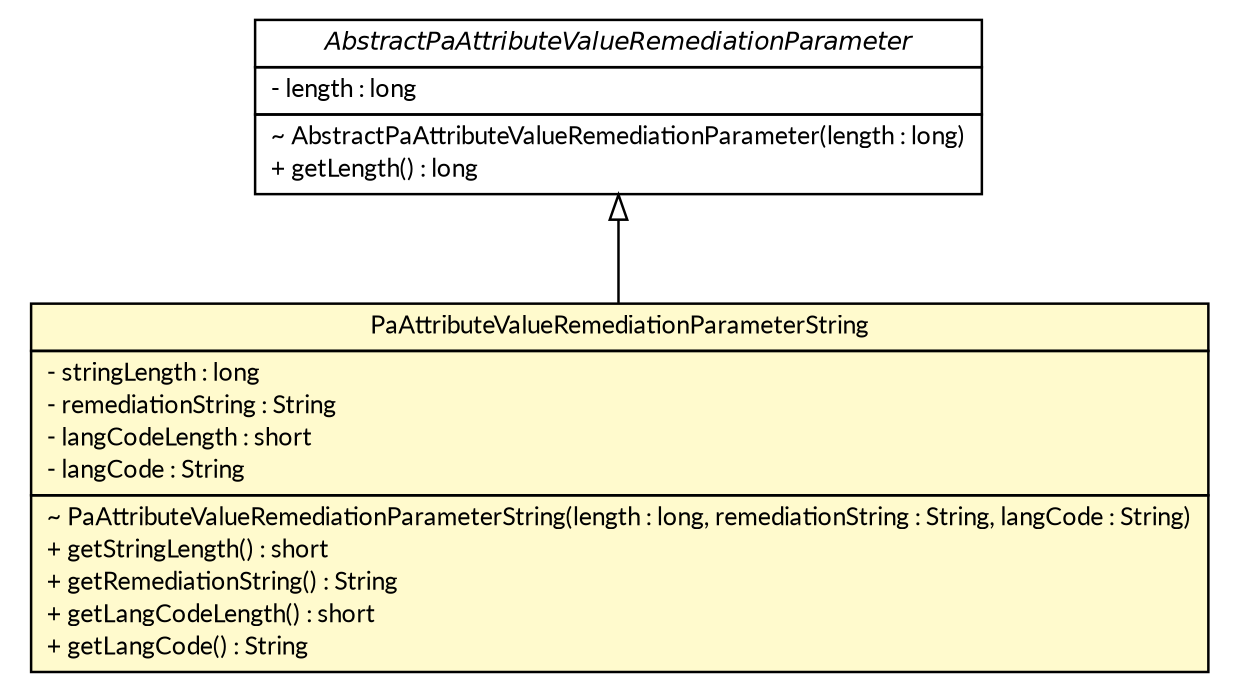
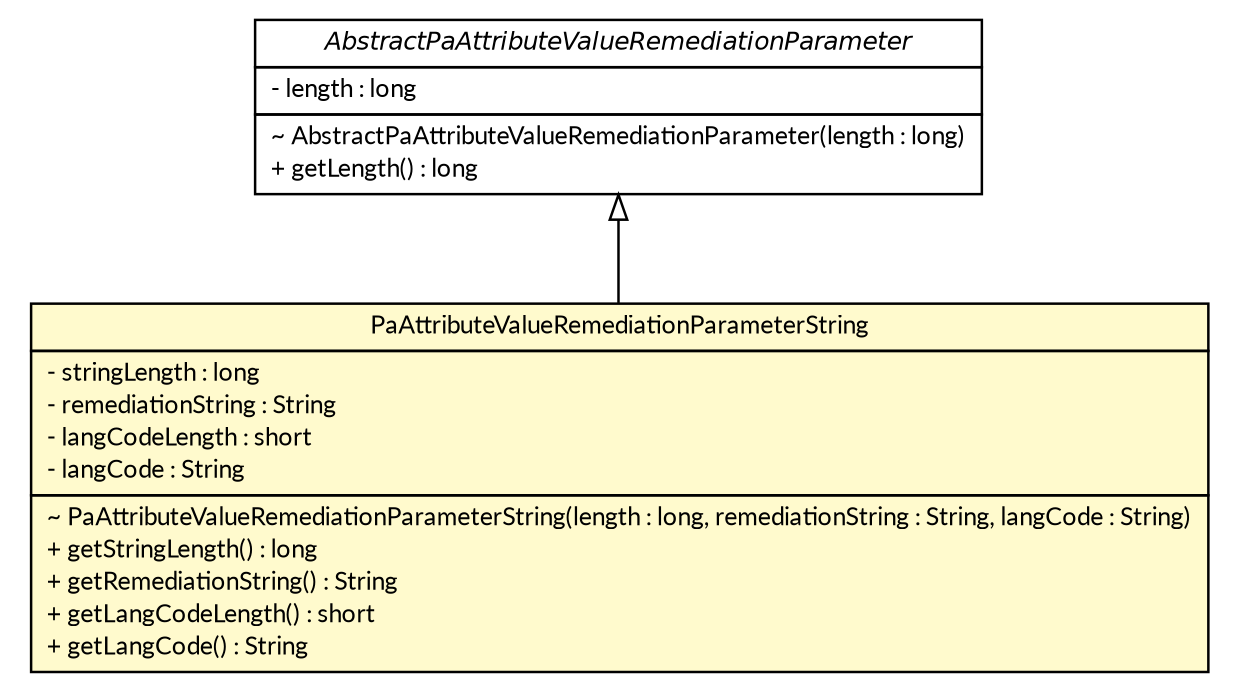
(188, 550) -> (183, 550)
